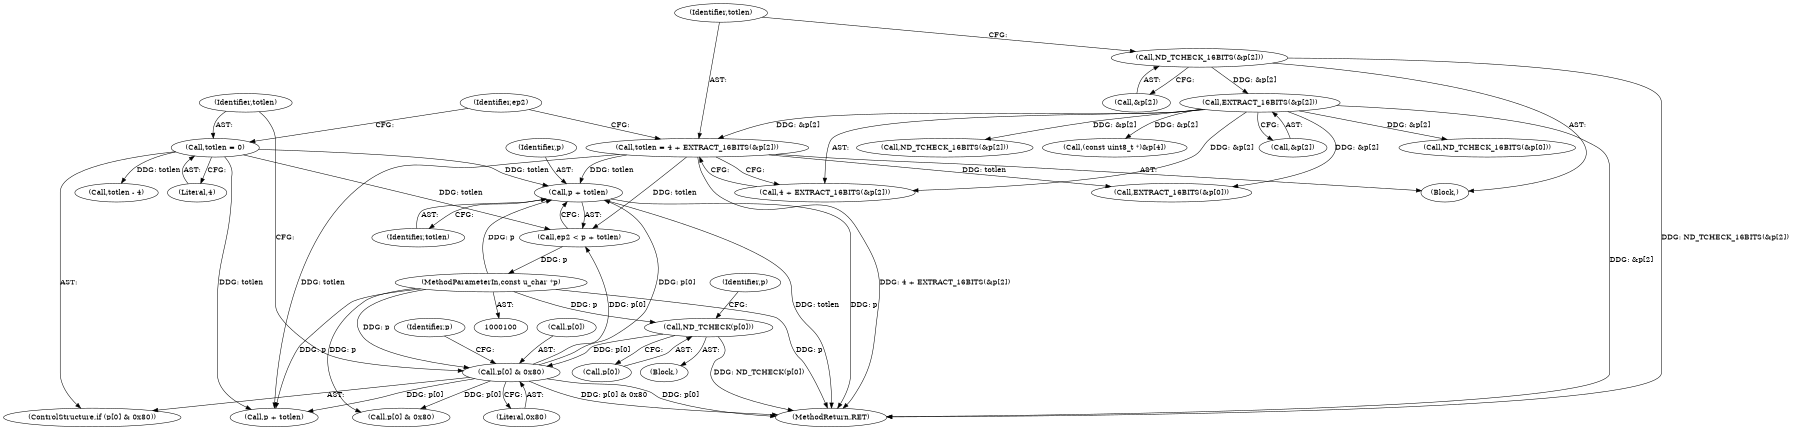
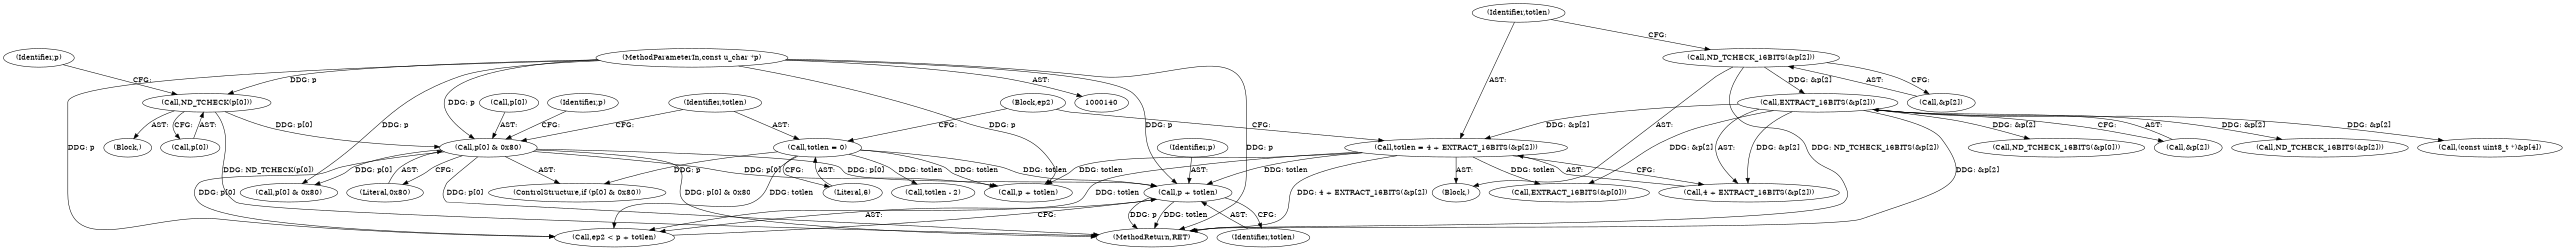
(501, 103) -> (1033, 103)
(721, 170) -> (1576, 170)
(117, 193) -> (933, 193)
(197, 193) -> (853, 193)
(538, 259) -> (68, 133)
(70, 283) -> (687, 170)
(501, 328) -> (1102, 103)
